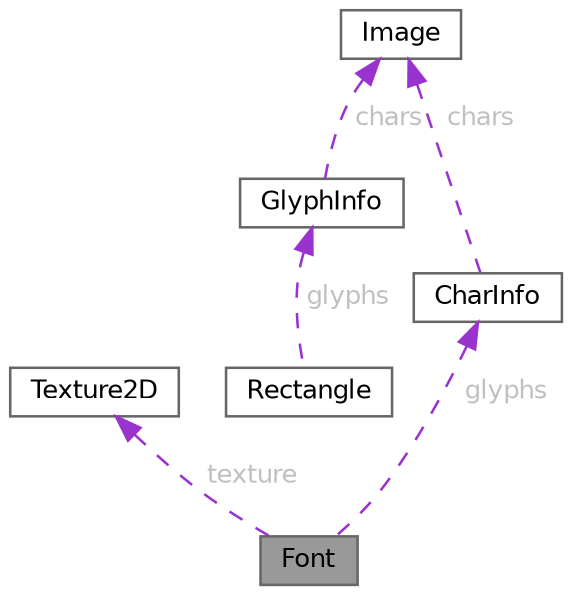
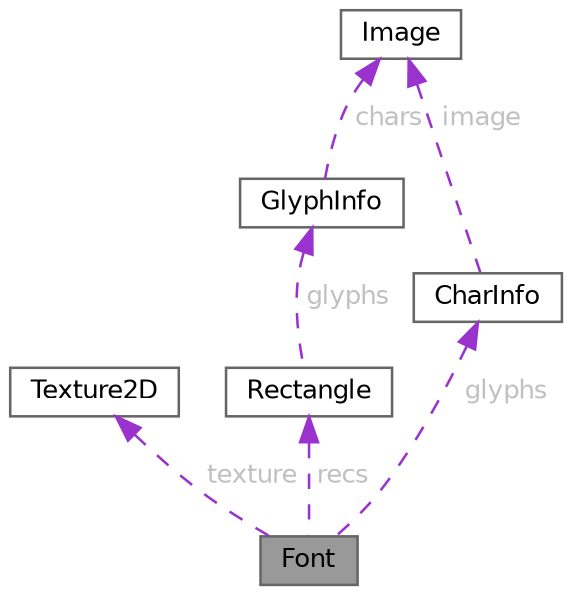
(478, 119) -> (478, 119)
none -> (309, 489)
